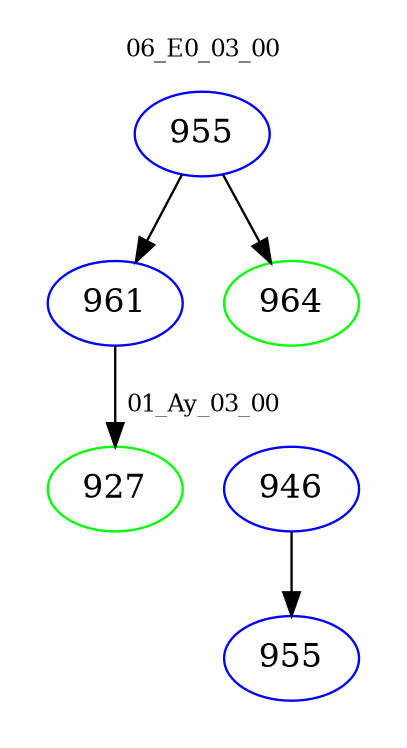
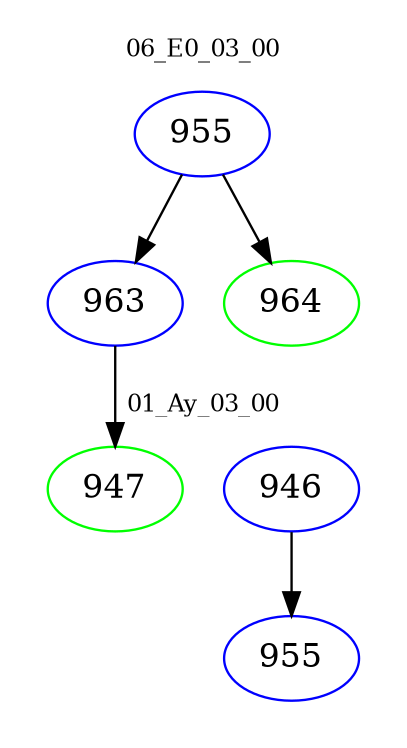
(115, 303) -> (115, 303)
(115, 489) -> (115, 489)
